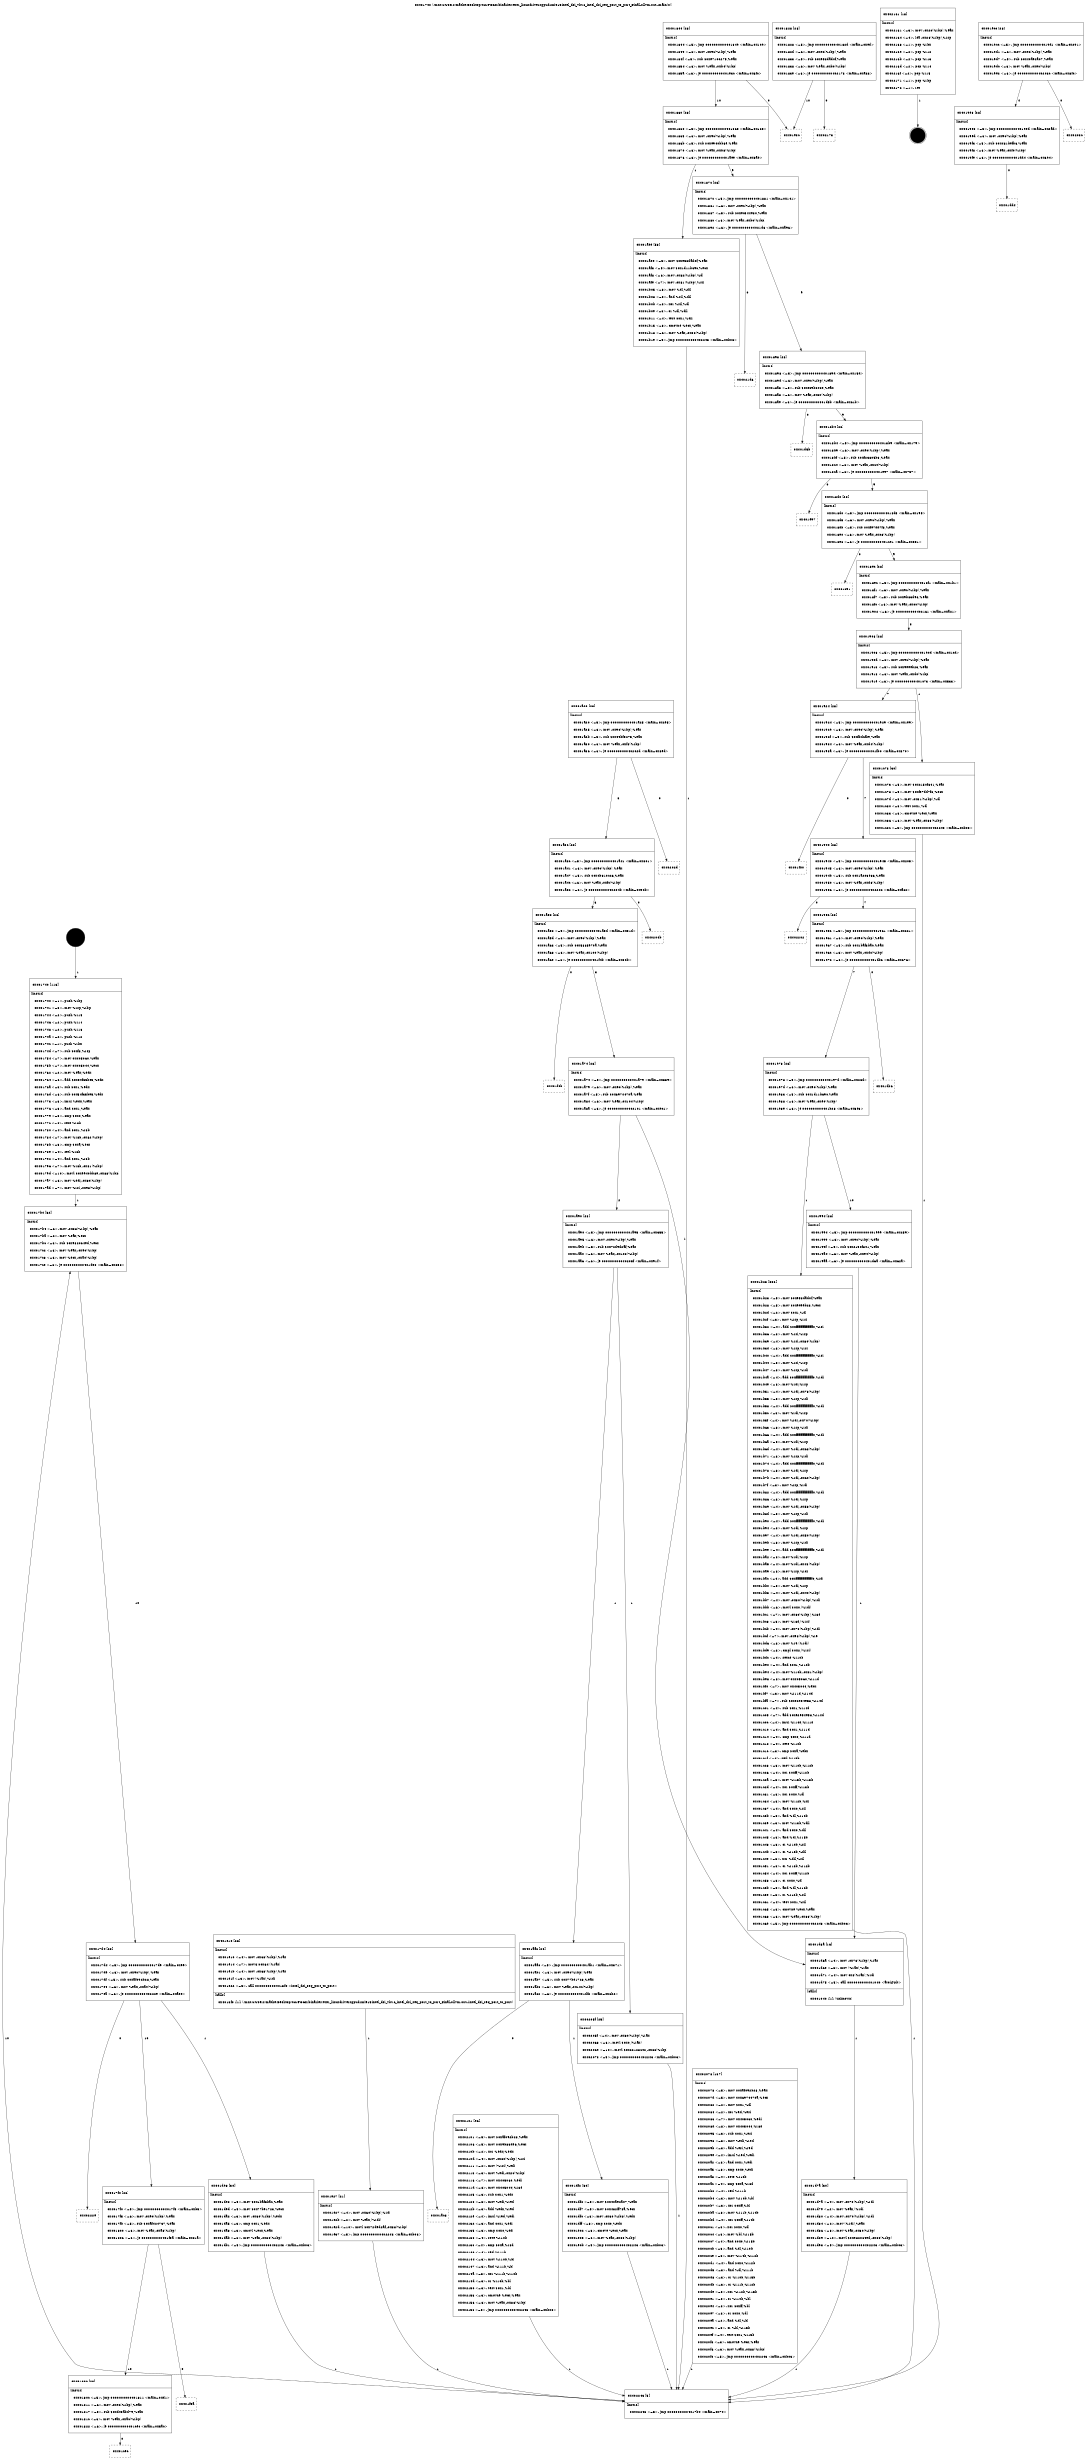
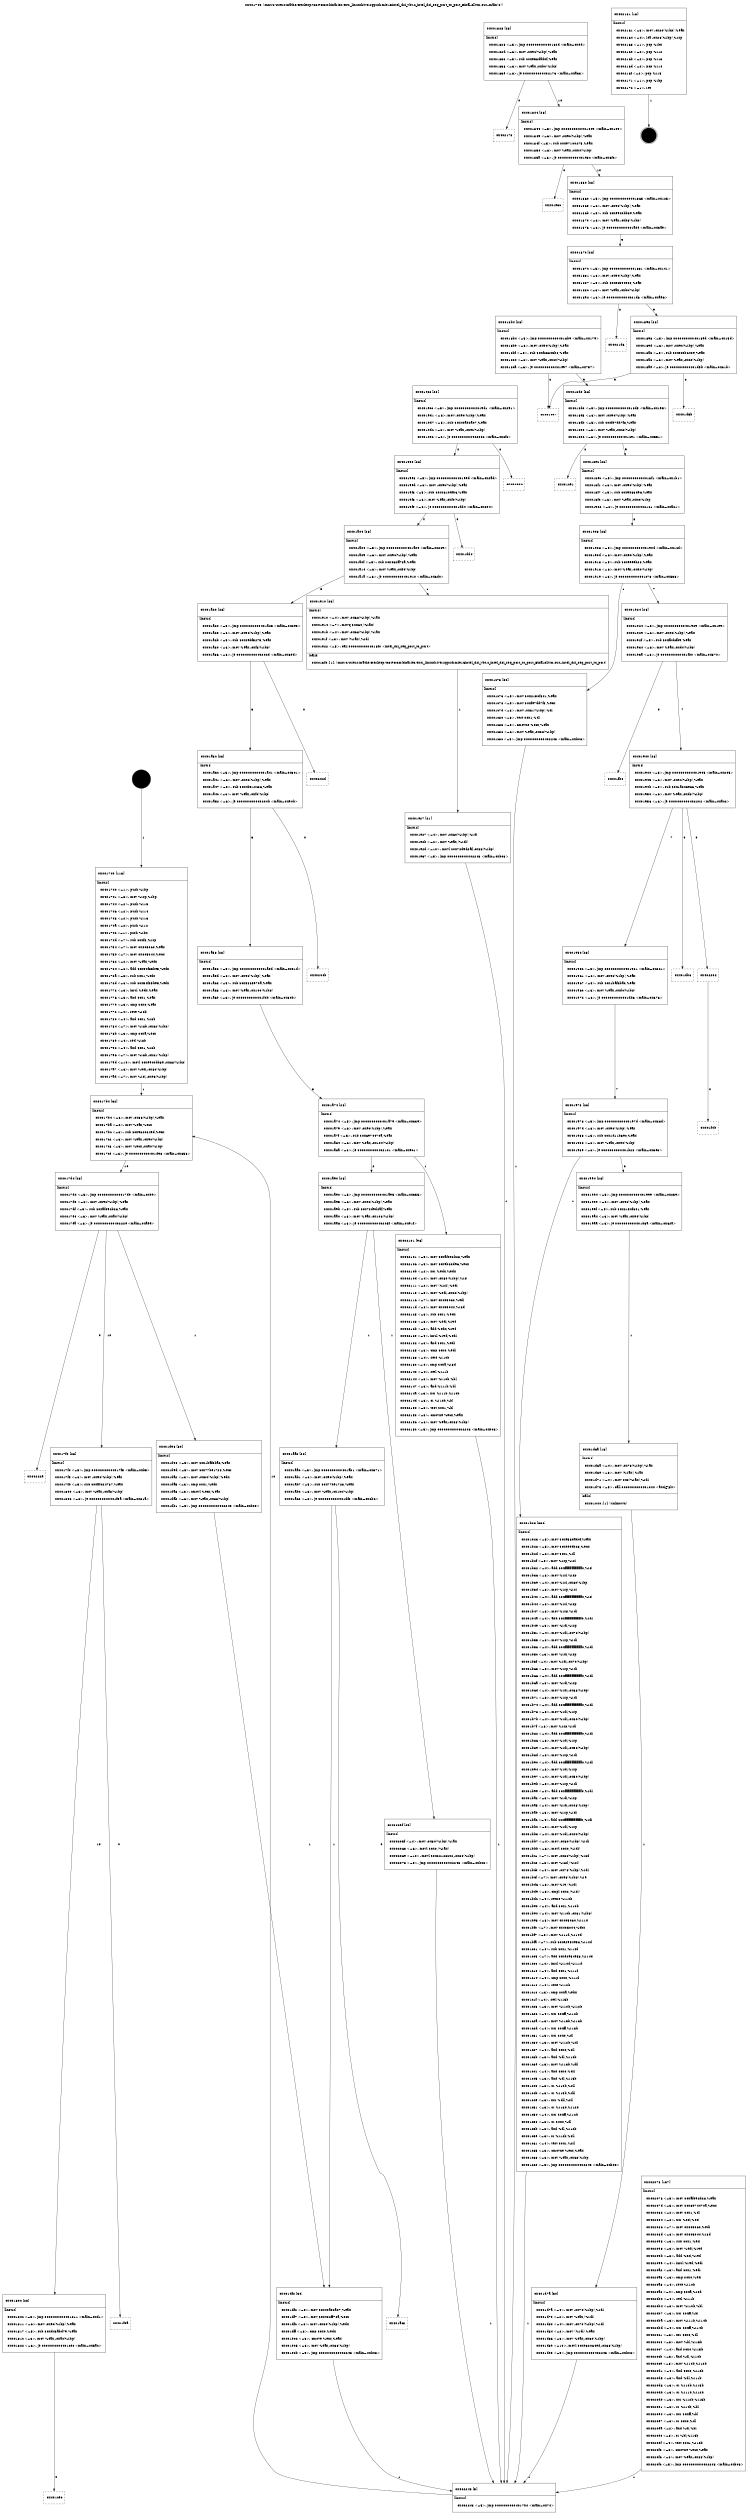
(804, 104) -> (553, 92)
(686, 293) -> none
(840, 414) -> (586, 382)
none -> (397, 554)
(558, 1021) -> (708, 1050)
(877, 1022) -> (682, 887)
(851, 1200) -> (624, 1166)
(668, 1563) -> (435, 1192)
(405, 2383) -> (266, 1880)
